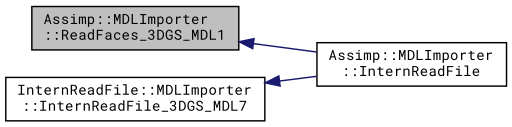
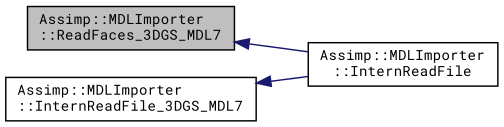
(135, 28) -> (131, 28)
(135, 99) -> (131, 99)
